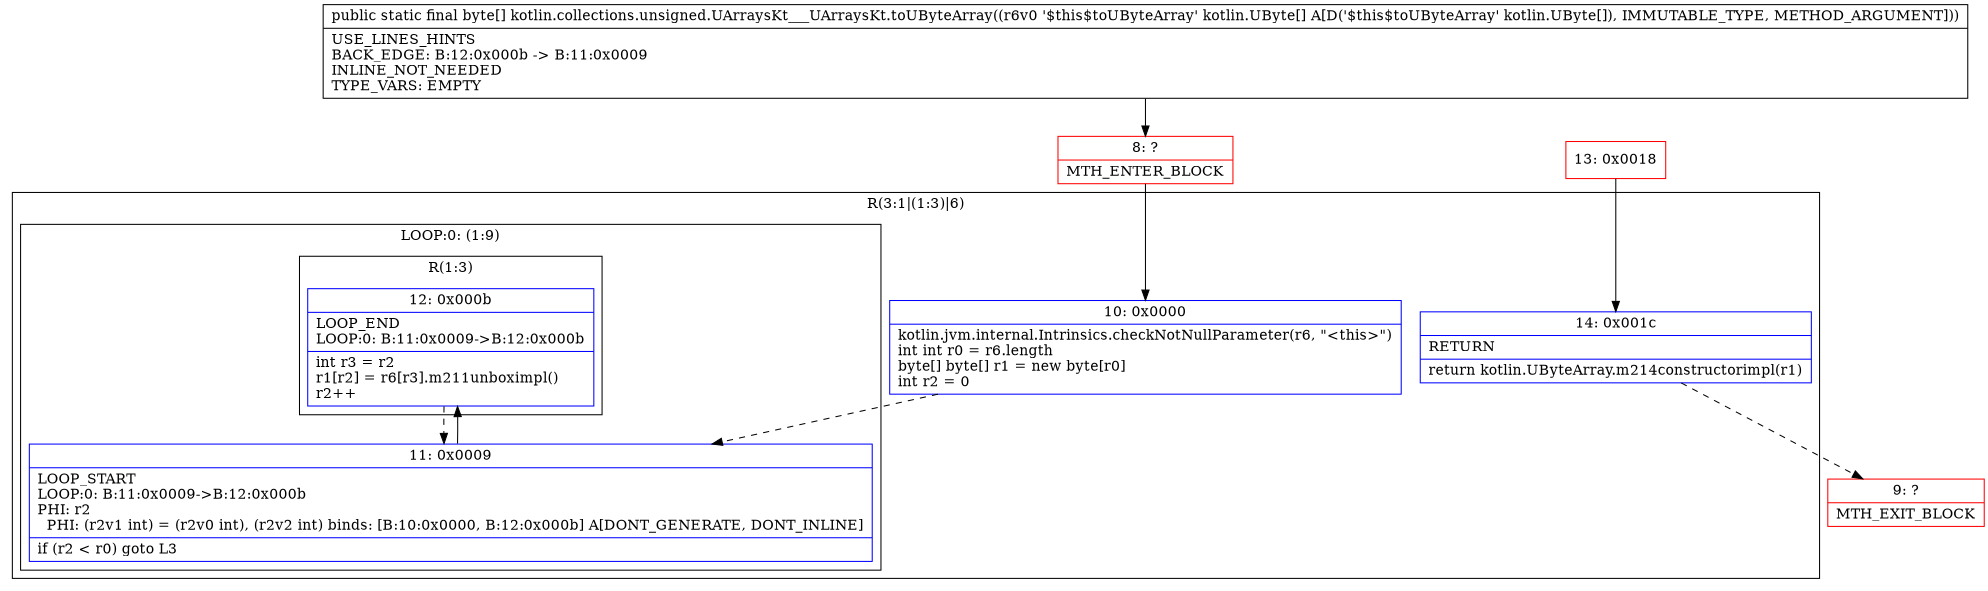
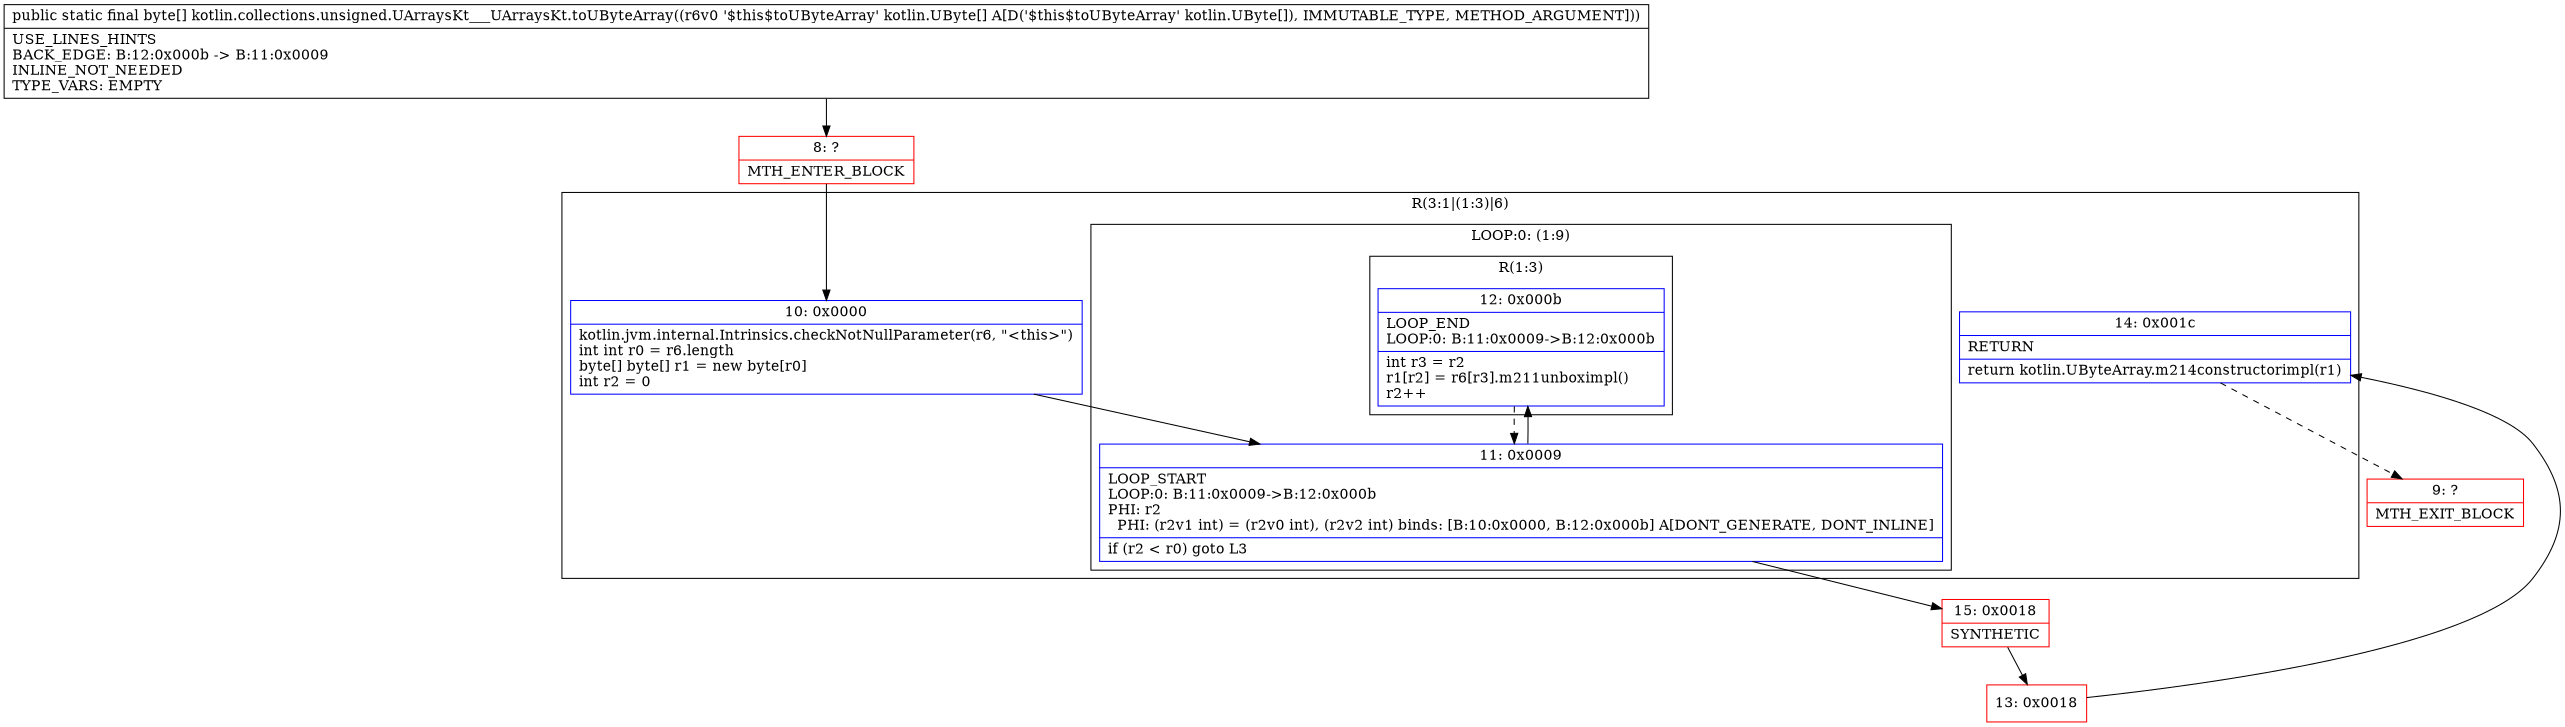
(830, 418) -> (1142, 418)
none -> (1996, 623)
